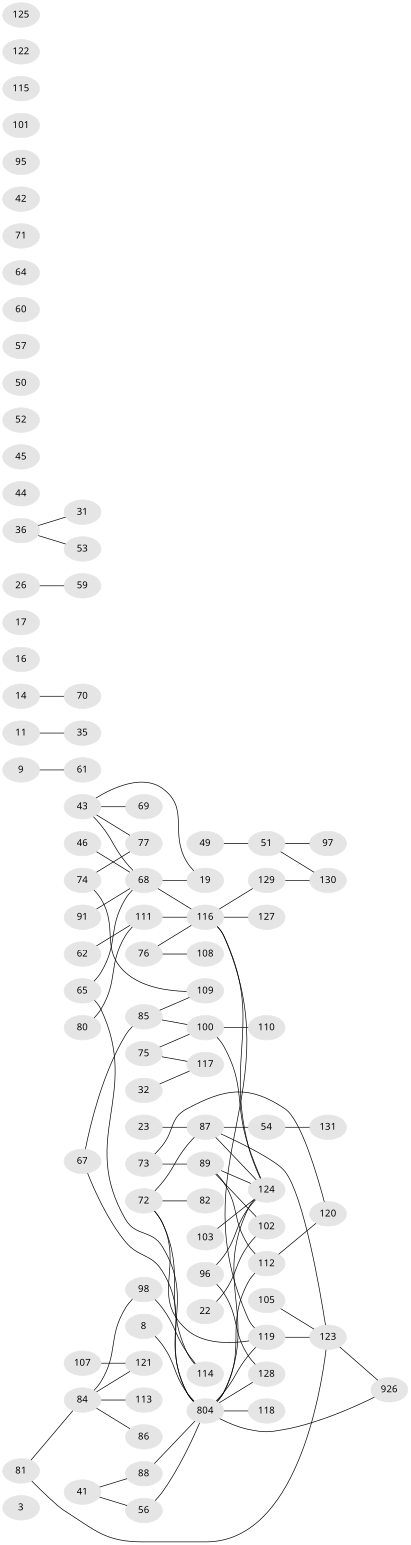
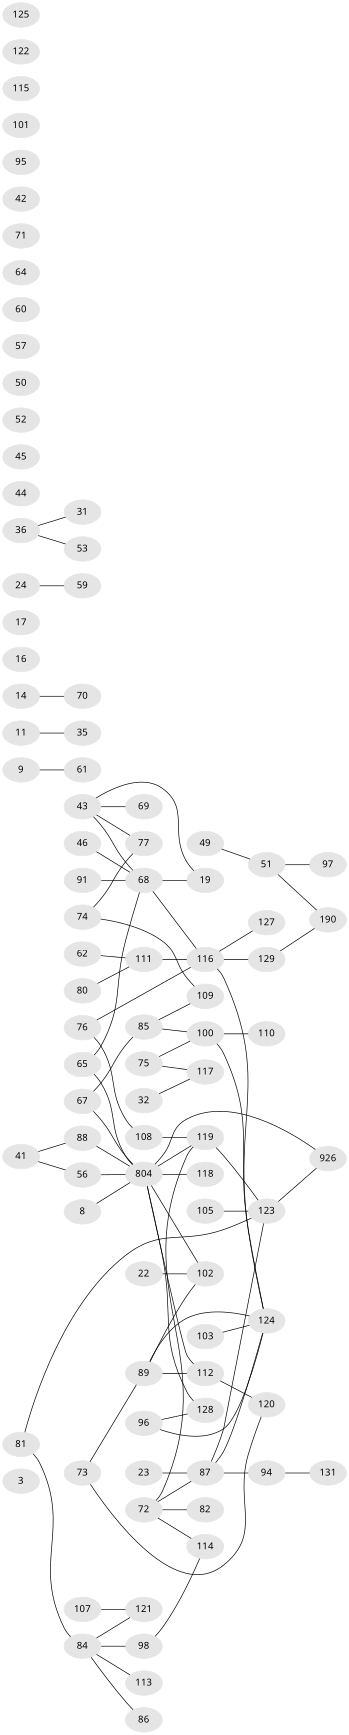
(21, 586) -> (21, 586)
(328, 880) -> (328, 920)
(267, 1127) -> (267, 1473)
(232, 1148) -> (177, 1137)
(236, 1300) -> (175, 1224)
